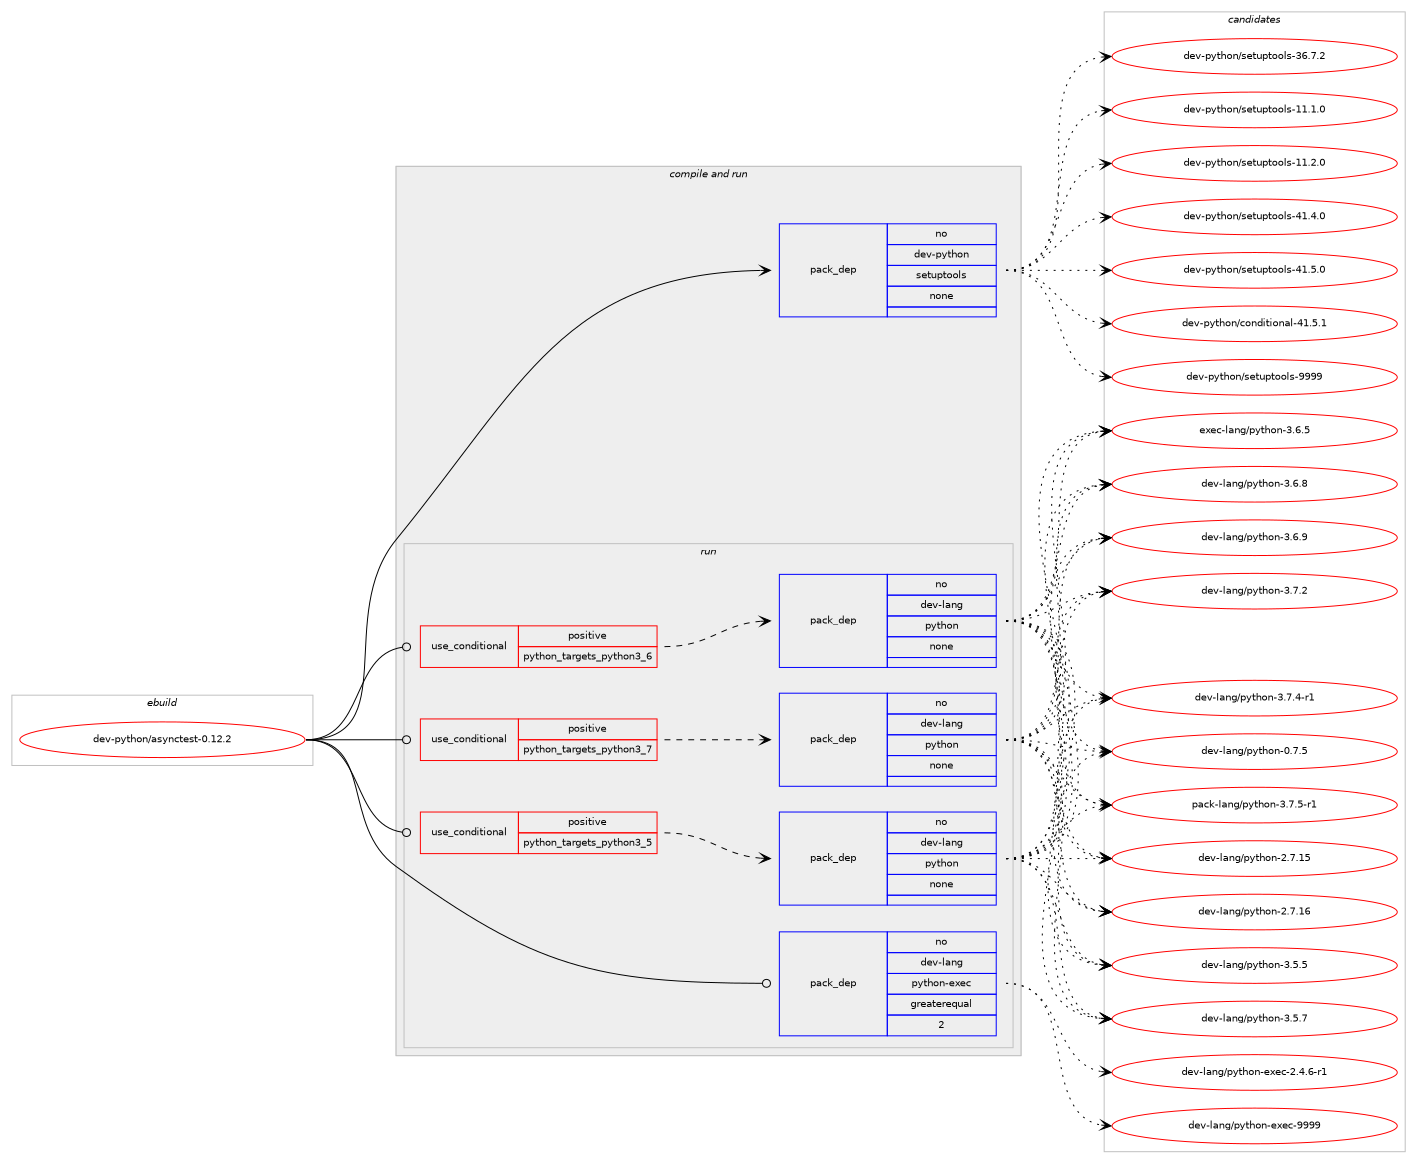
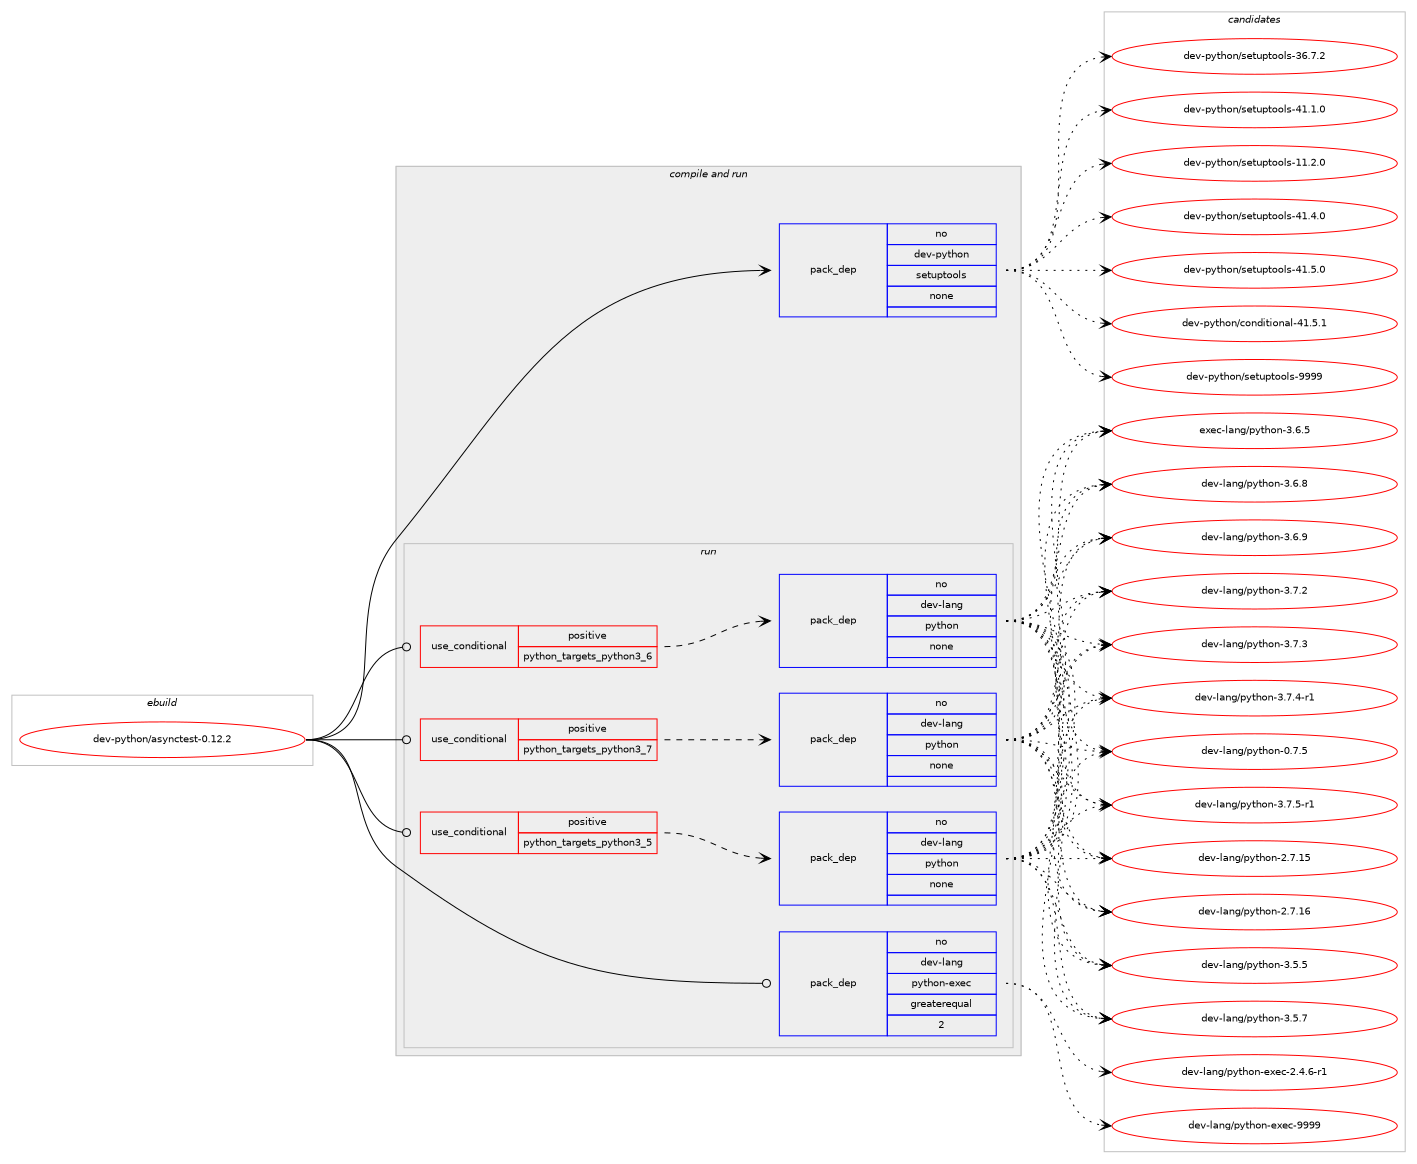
(1255, 110) -> (1255, 110)
none -> (1255, 645)
(1255, 805) -> (1255, 805)
